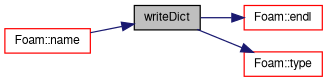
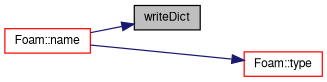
(283, 18) -> none
(220, 39) -> (161, 52)
